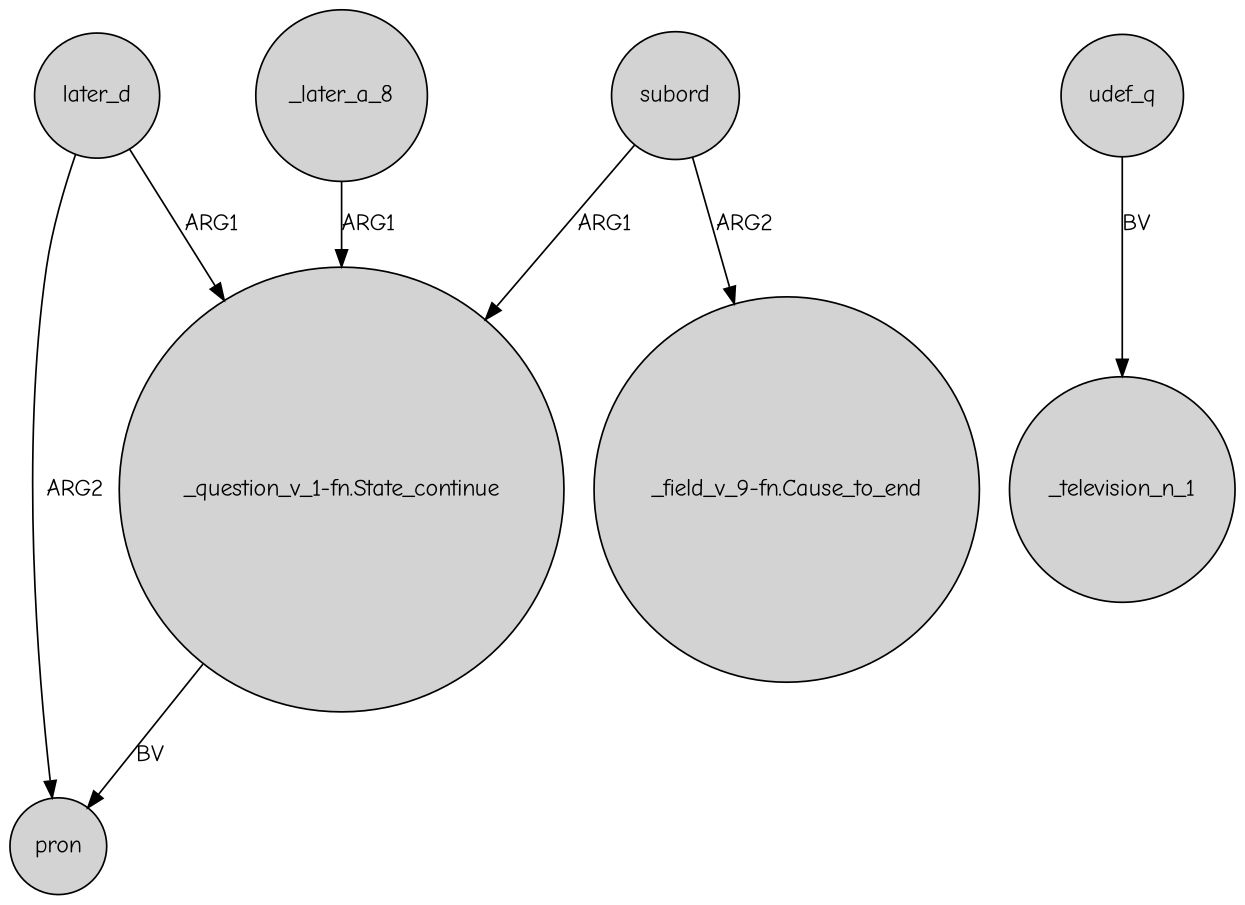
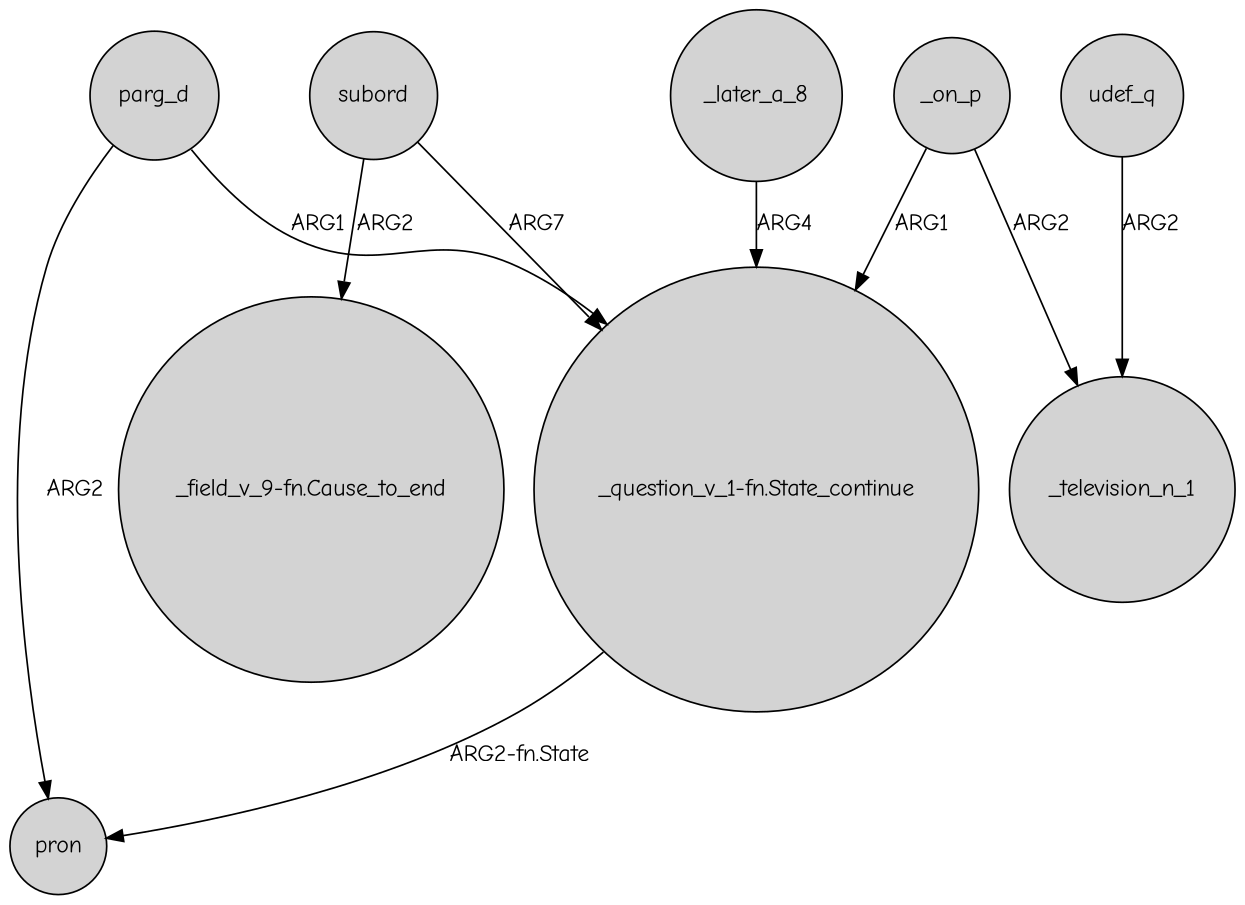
(97, 96) -> (154, 96)
none -> (952, 96)
(369, 224) -> (785, 224)
(605, 224) -> (537, 224)
(1137, 224) -> (1151, 224)
(150, 755) -> (519, 755)
